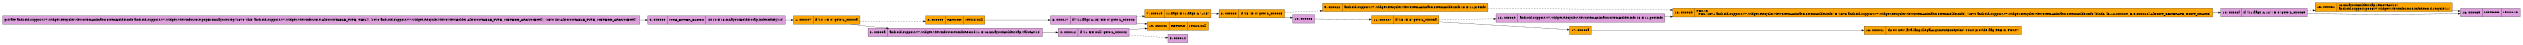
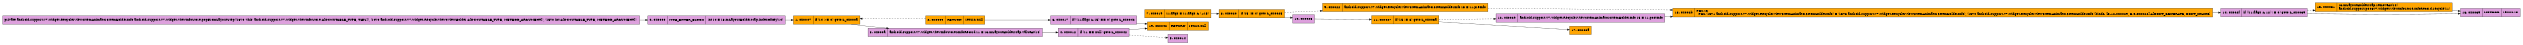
(1140, 17) -> none
(892, 22) -> (894, 19)
(1943, 30) -> none
